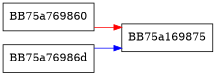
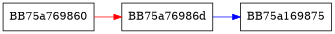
(104, 27) -> (104, 17)
